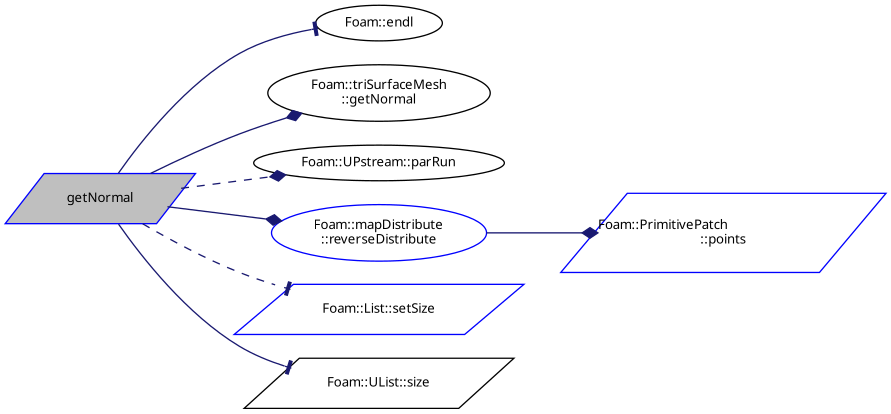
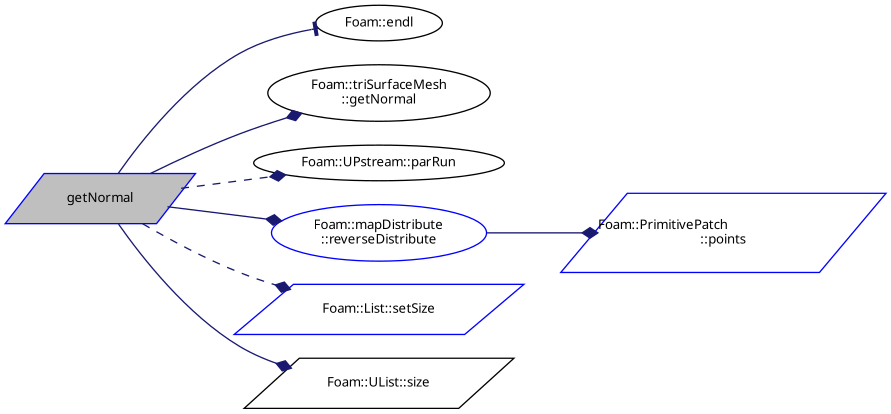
(207, 258) -> (207, 258)
(191, 309) -> (191, 309)
